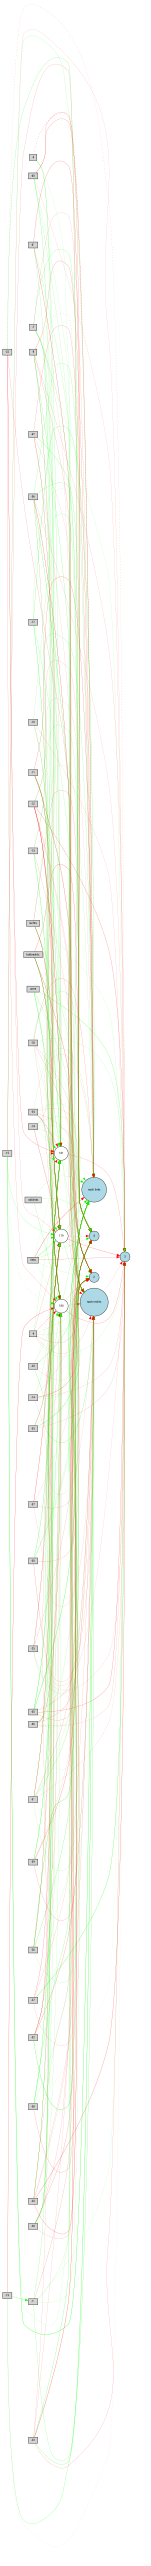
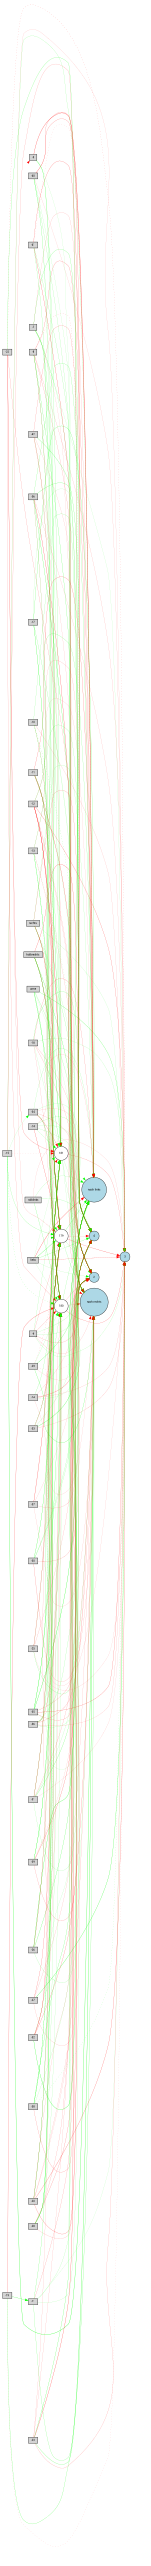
(76, 146) -> (12, 255)
(88, 584) -> (88, 584)
(88, 614) -> (88, 614)
(63, 1046) -> (63, 1046)
(113, 1278) -> (96, 1151)
(62, 2283) -> (17, 1132)
